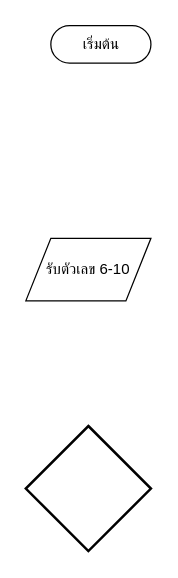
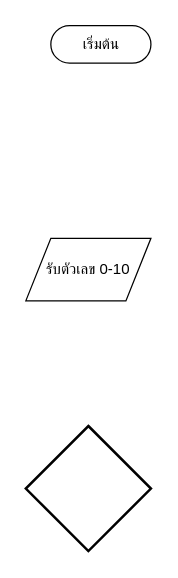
(88, 269) -> (88, 269)
